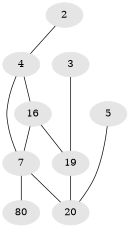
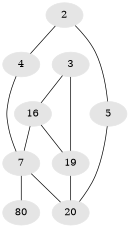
none -> (99, 60)
(27, 89) -> (52, 89)
